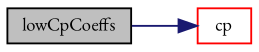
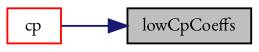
(155, 26) -> (85, 26)
